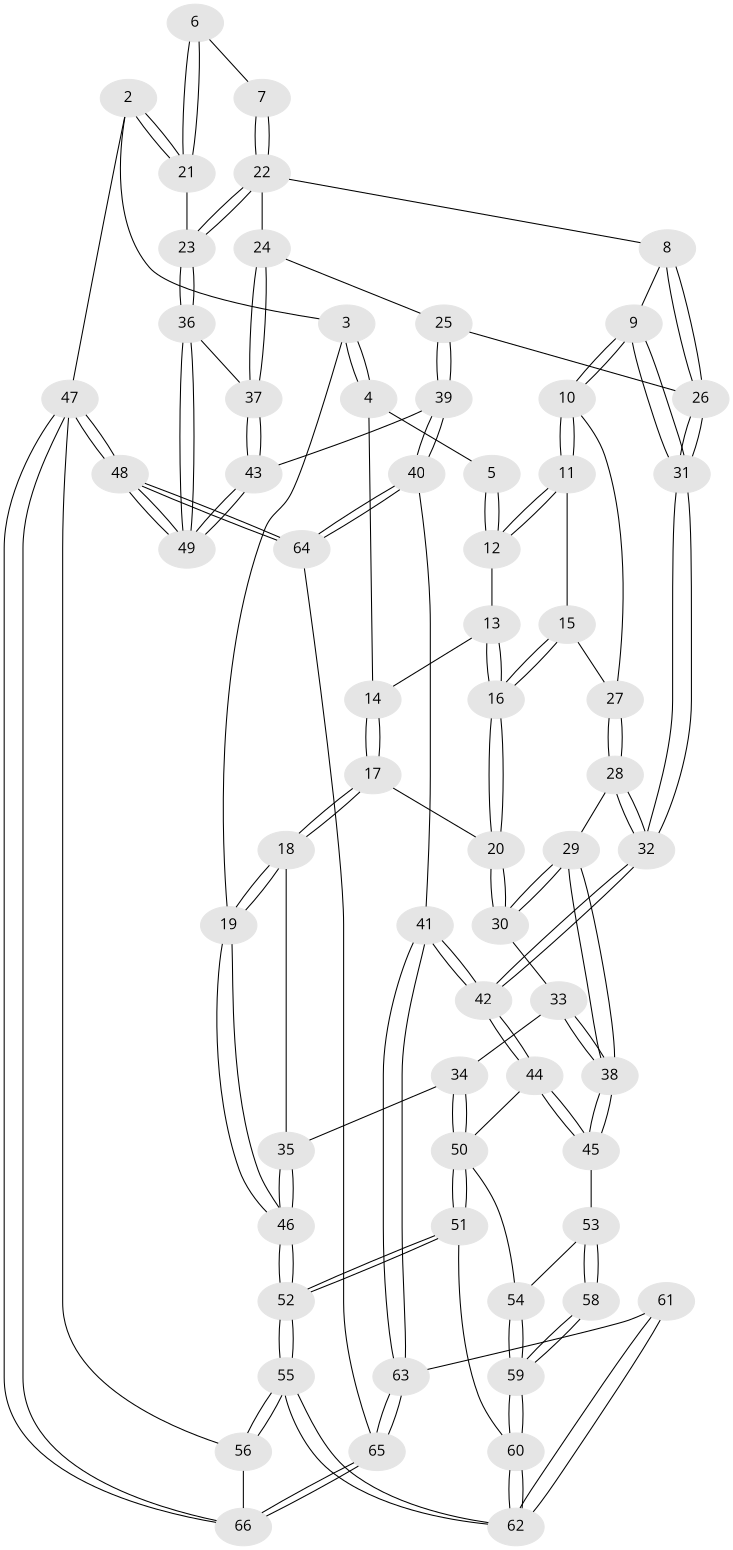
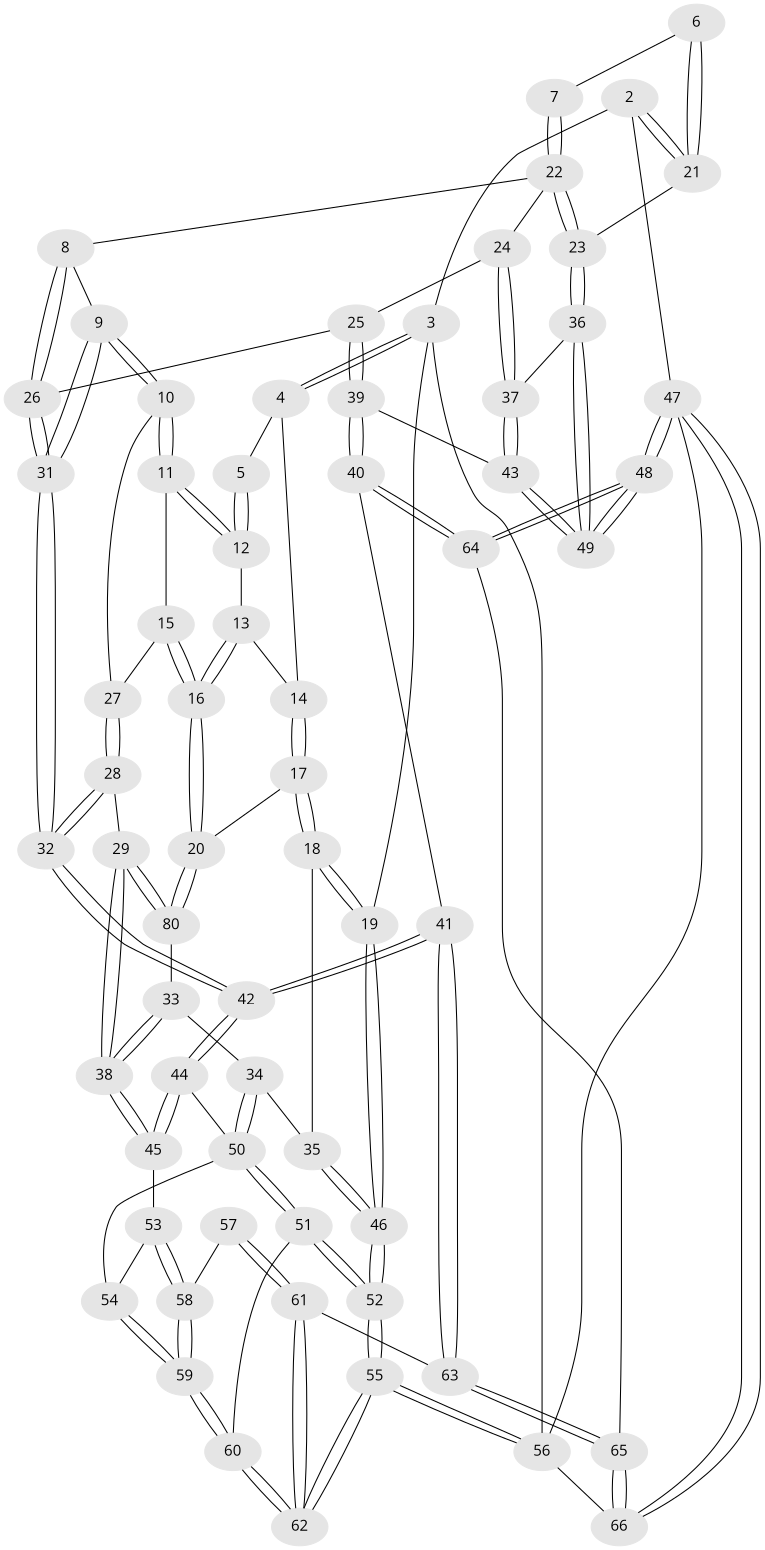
none -> (542, 874)
(500, 925) -> (171, 925)
none -> (229, 1226)
